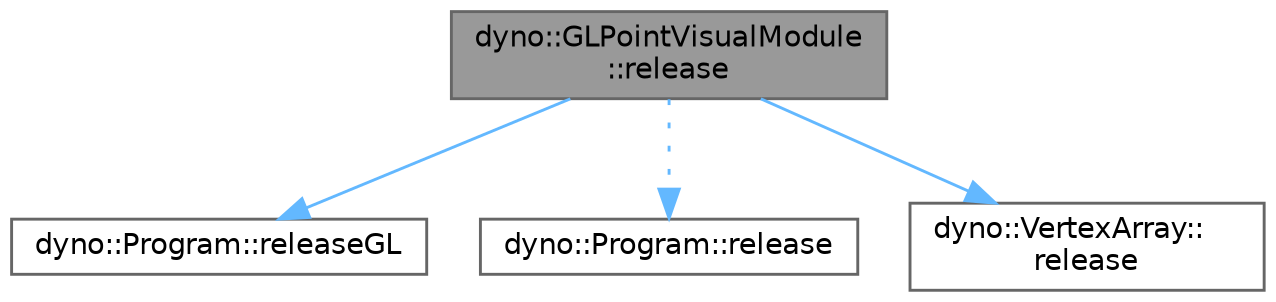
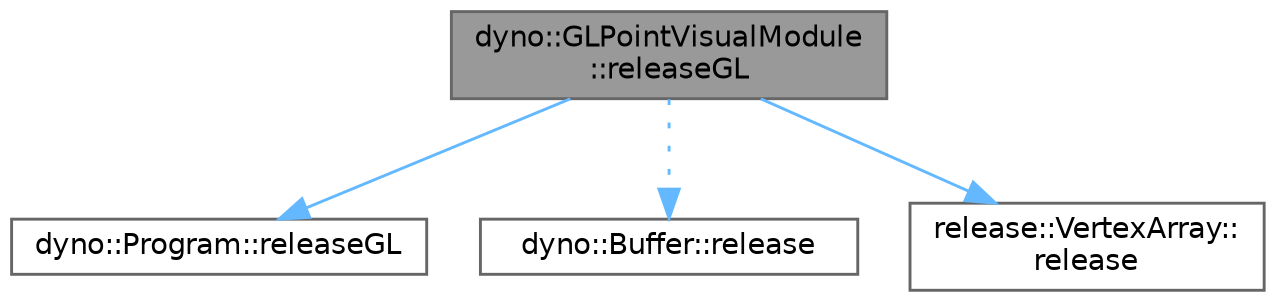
(669, 55) -> (669, 55)
(669, 247) -> (669, 247)
(1087, 247) -> (1087, 247)
